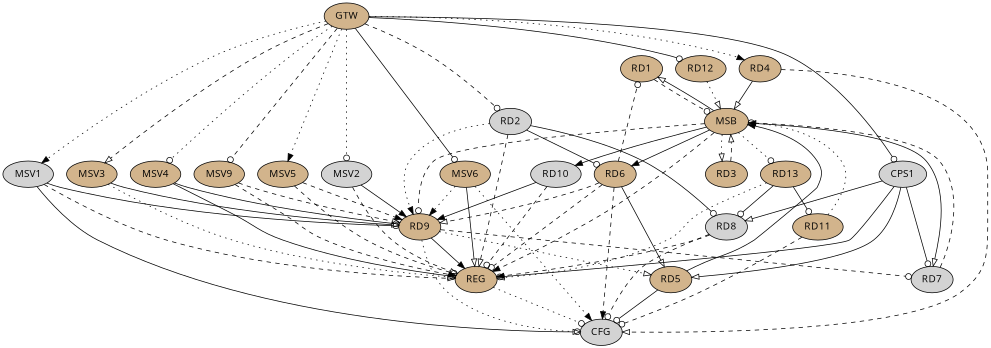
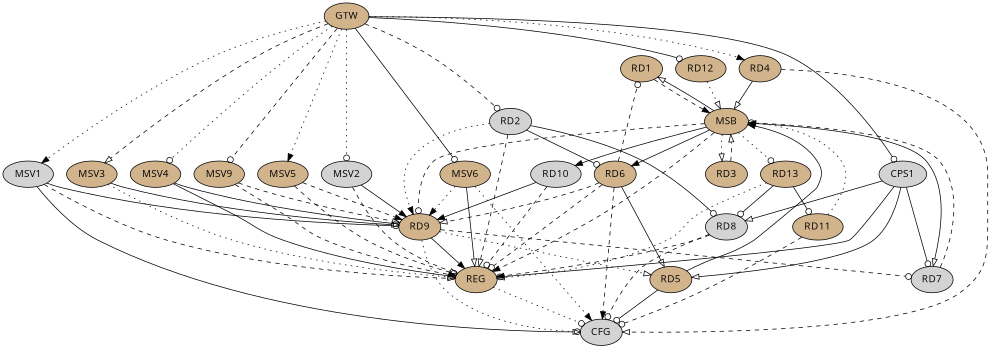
(678, 95) -> (678, 95)
